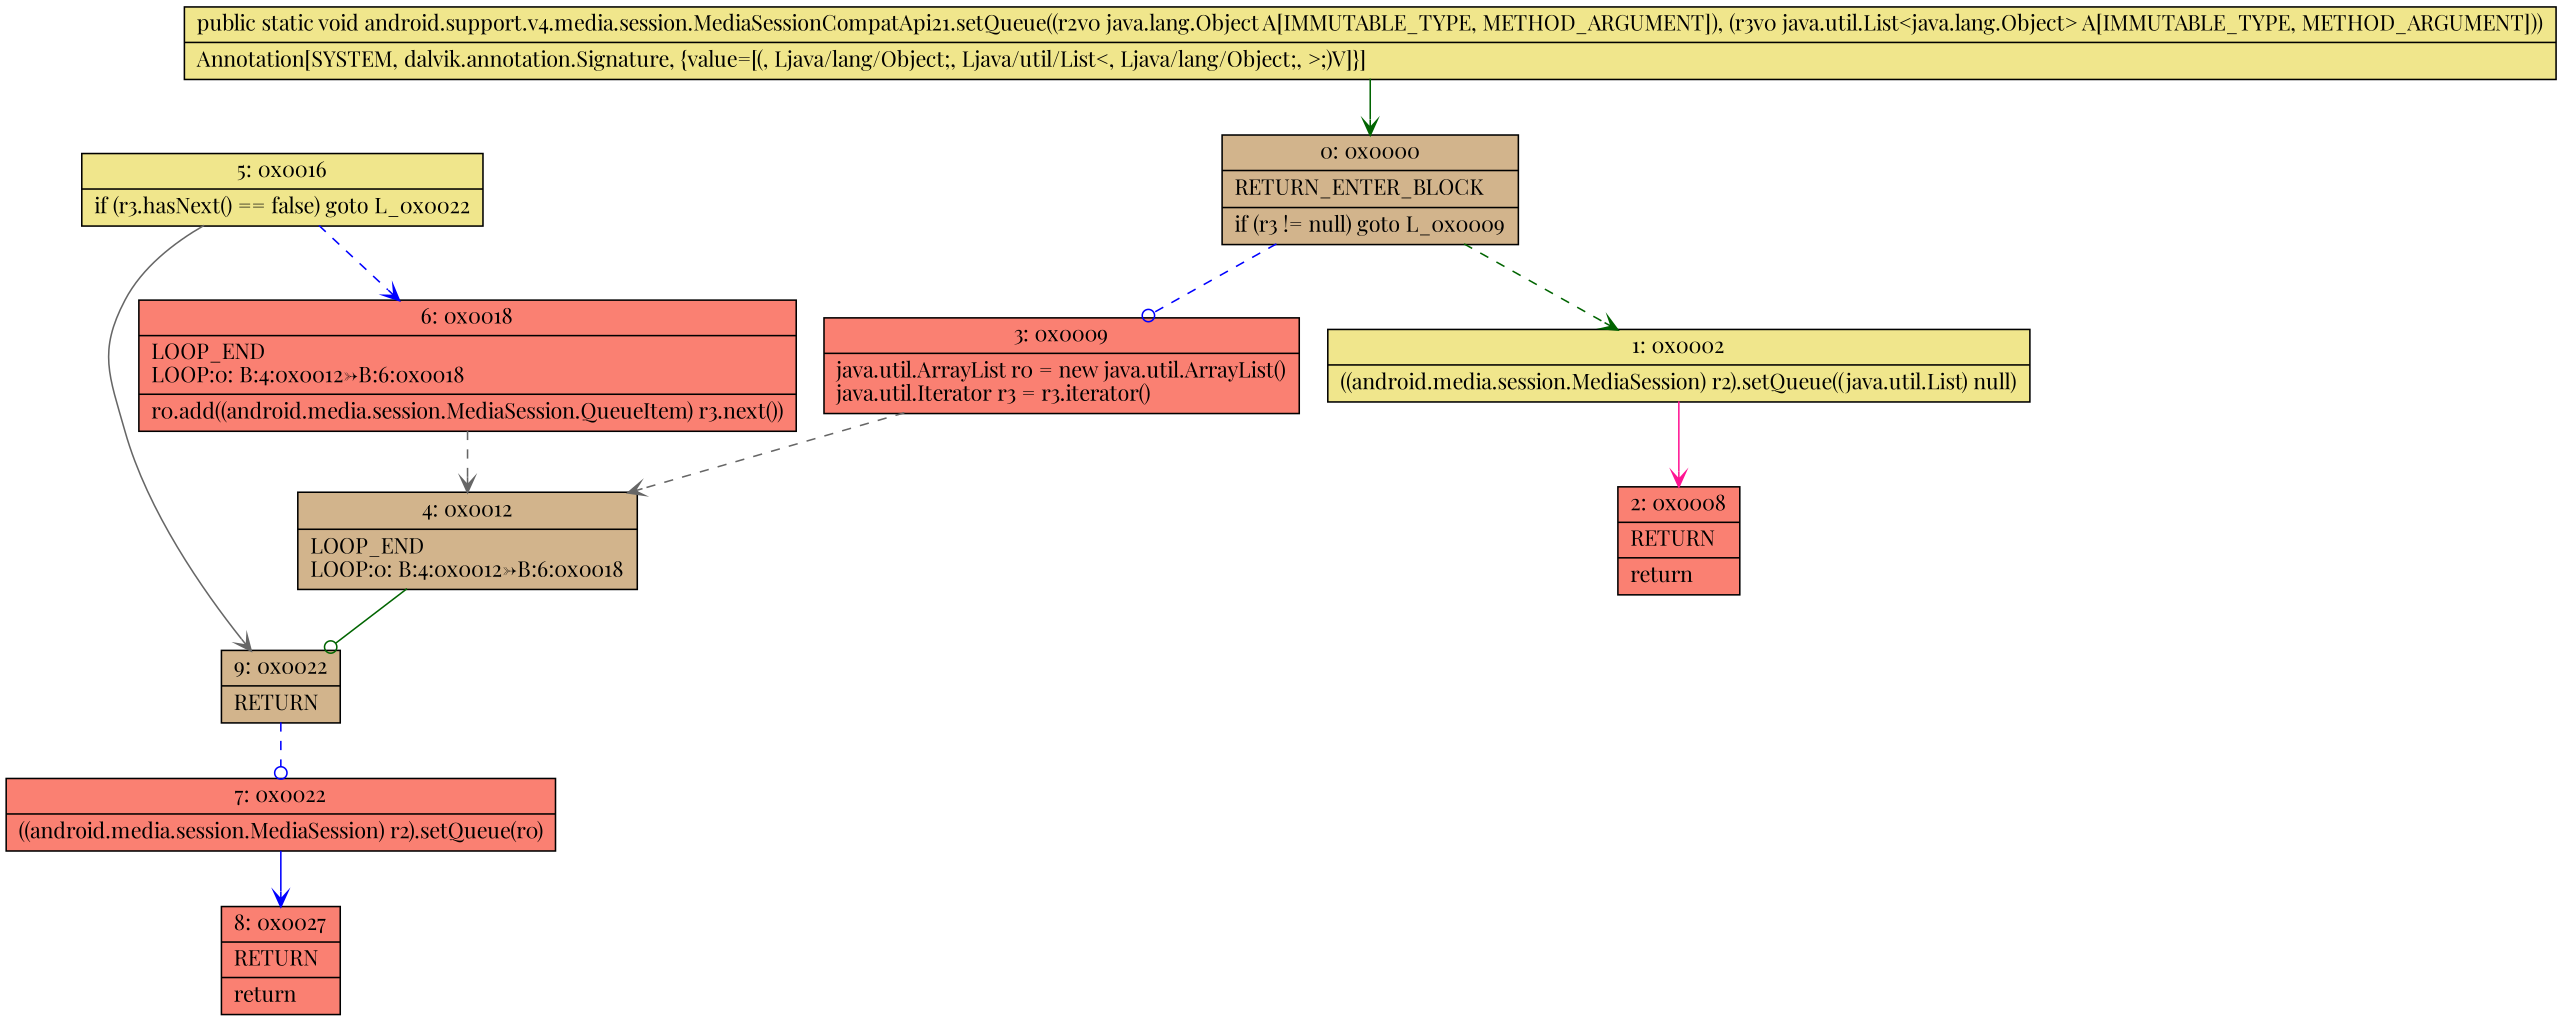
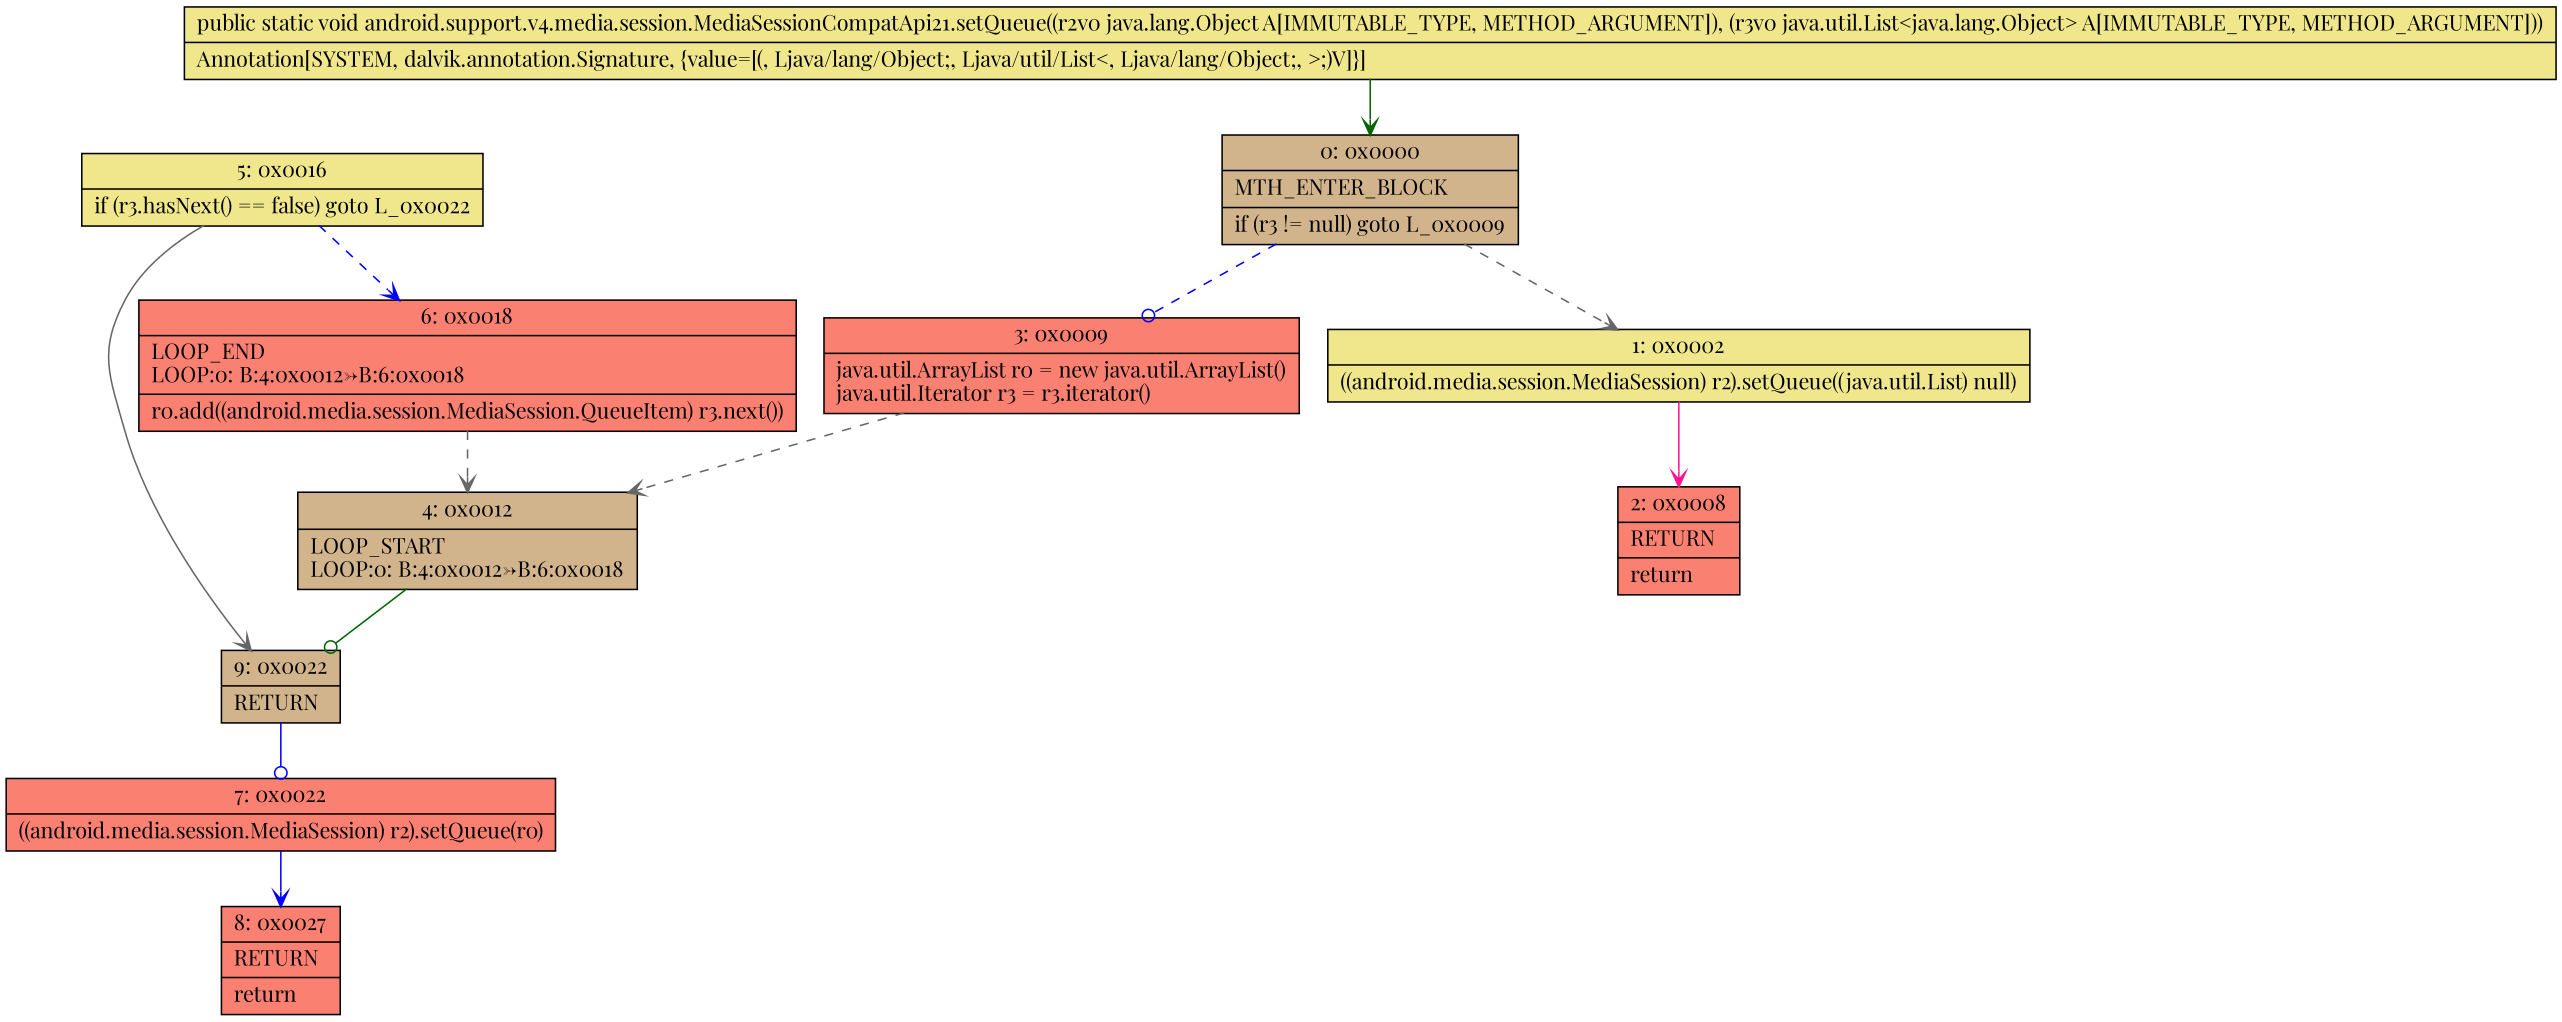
(1359, 188) -> (1342, 188)
(1534, 283) -> (1534, 283)
(367, 547) -> (378, 547)
(281, 744) -> (281, 744)
